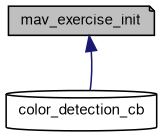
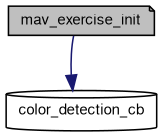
(92, 71) -> (71, 55)
